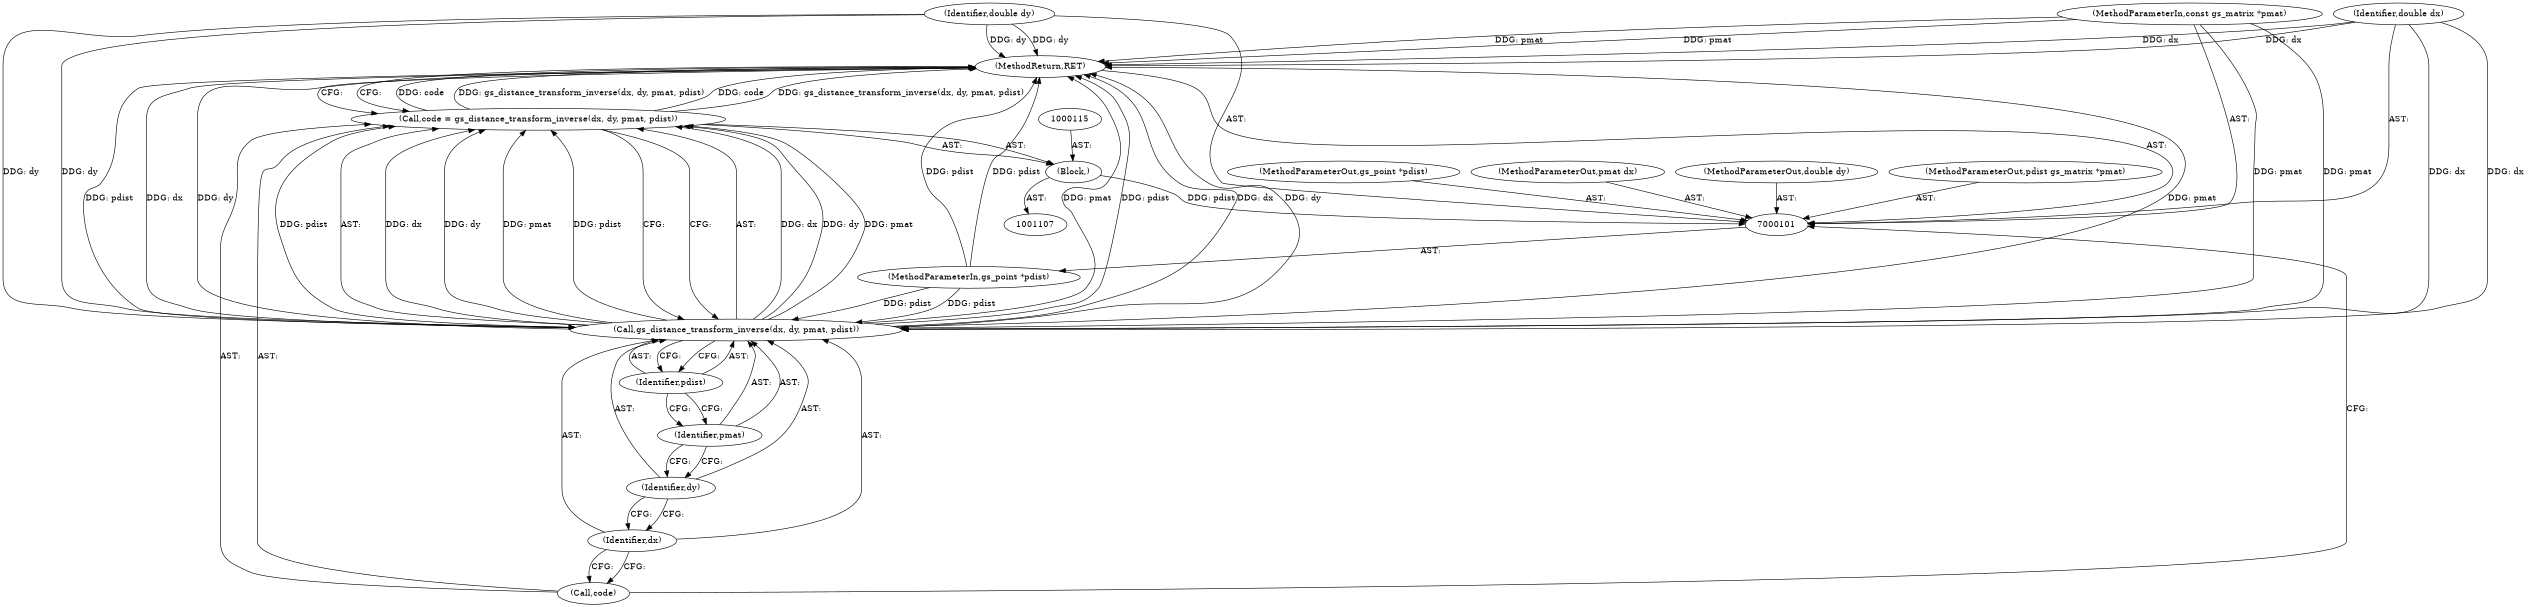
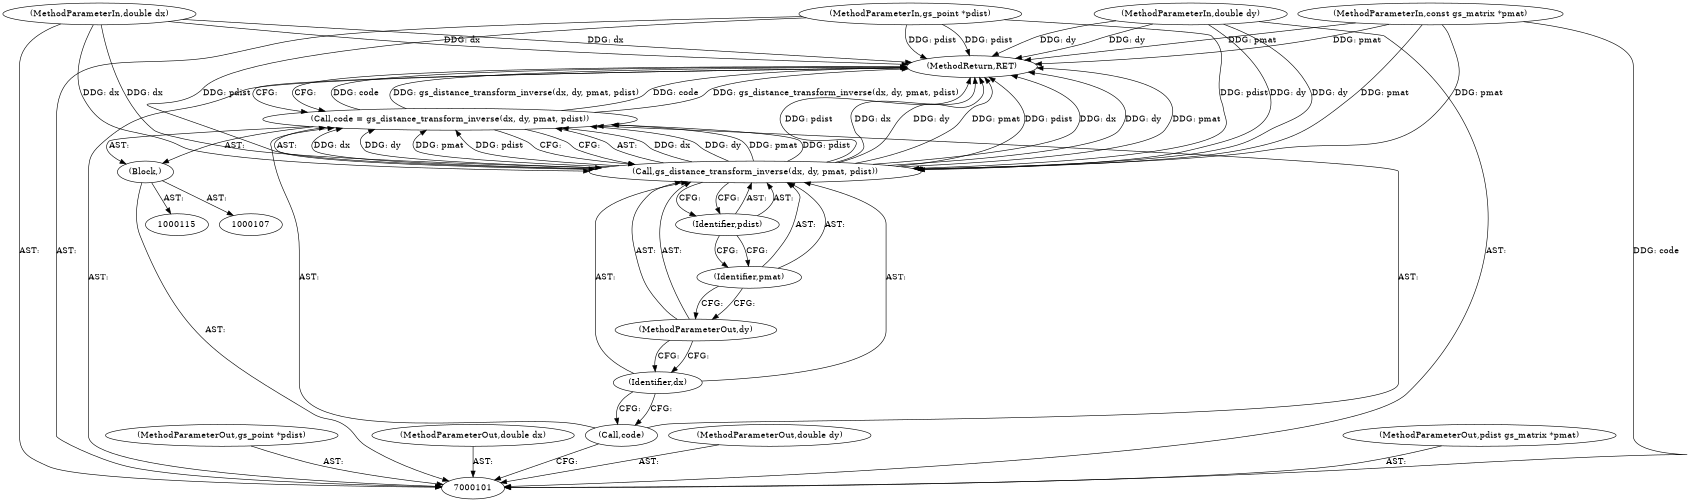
(989, 14) -> (1191, 14)
(2399, 14) -> (99, 14)
(2241, 119) -> (1656, 251)
(1072, 143) -> (160, 196)
(1568, 172) -> (473, 435)
(1211, 198) -> (217, 330)
(1036, 225) -> (251, 225)
(1406, 249) -> (68, 83)
(671, 488) -> (696, 330)
